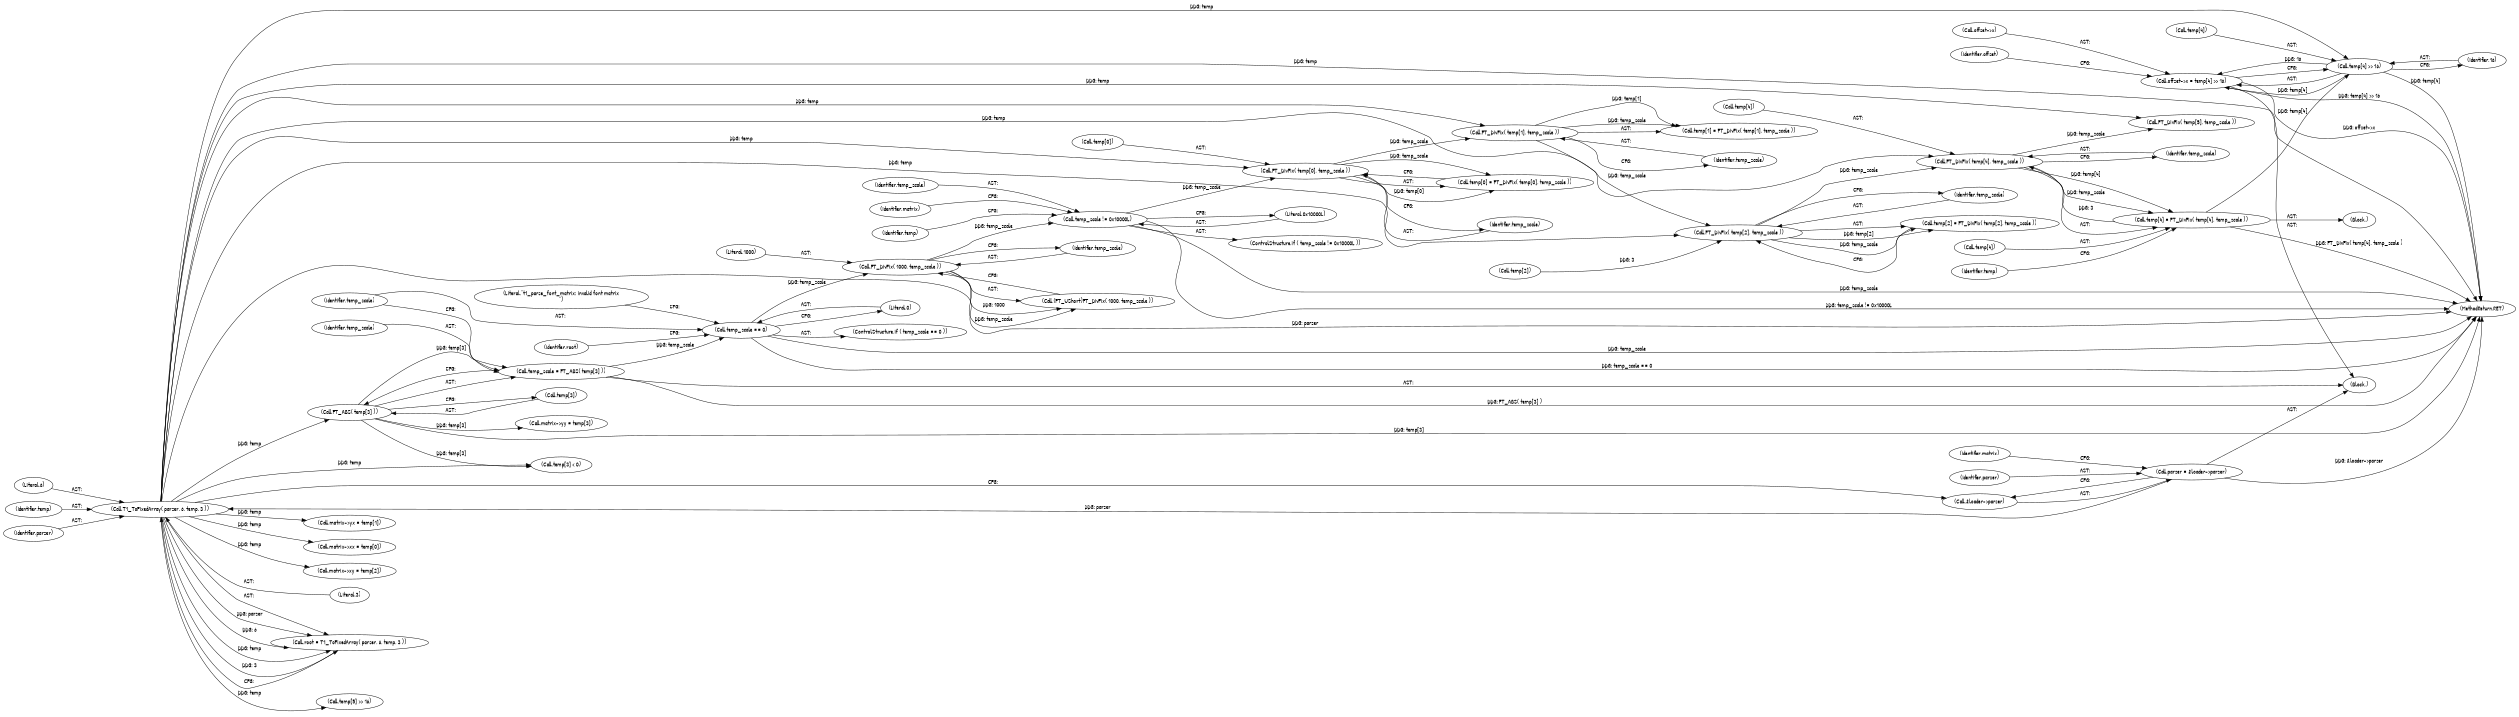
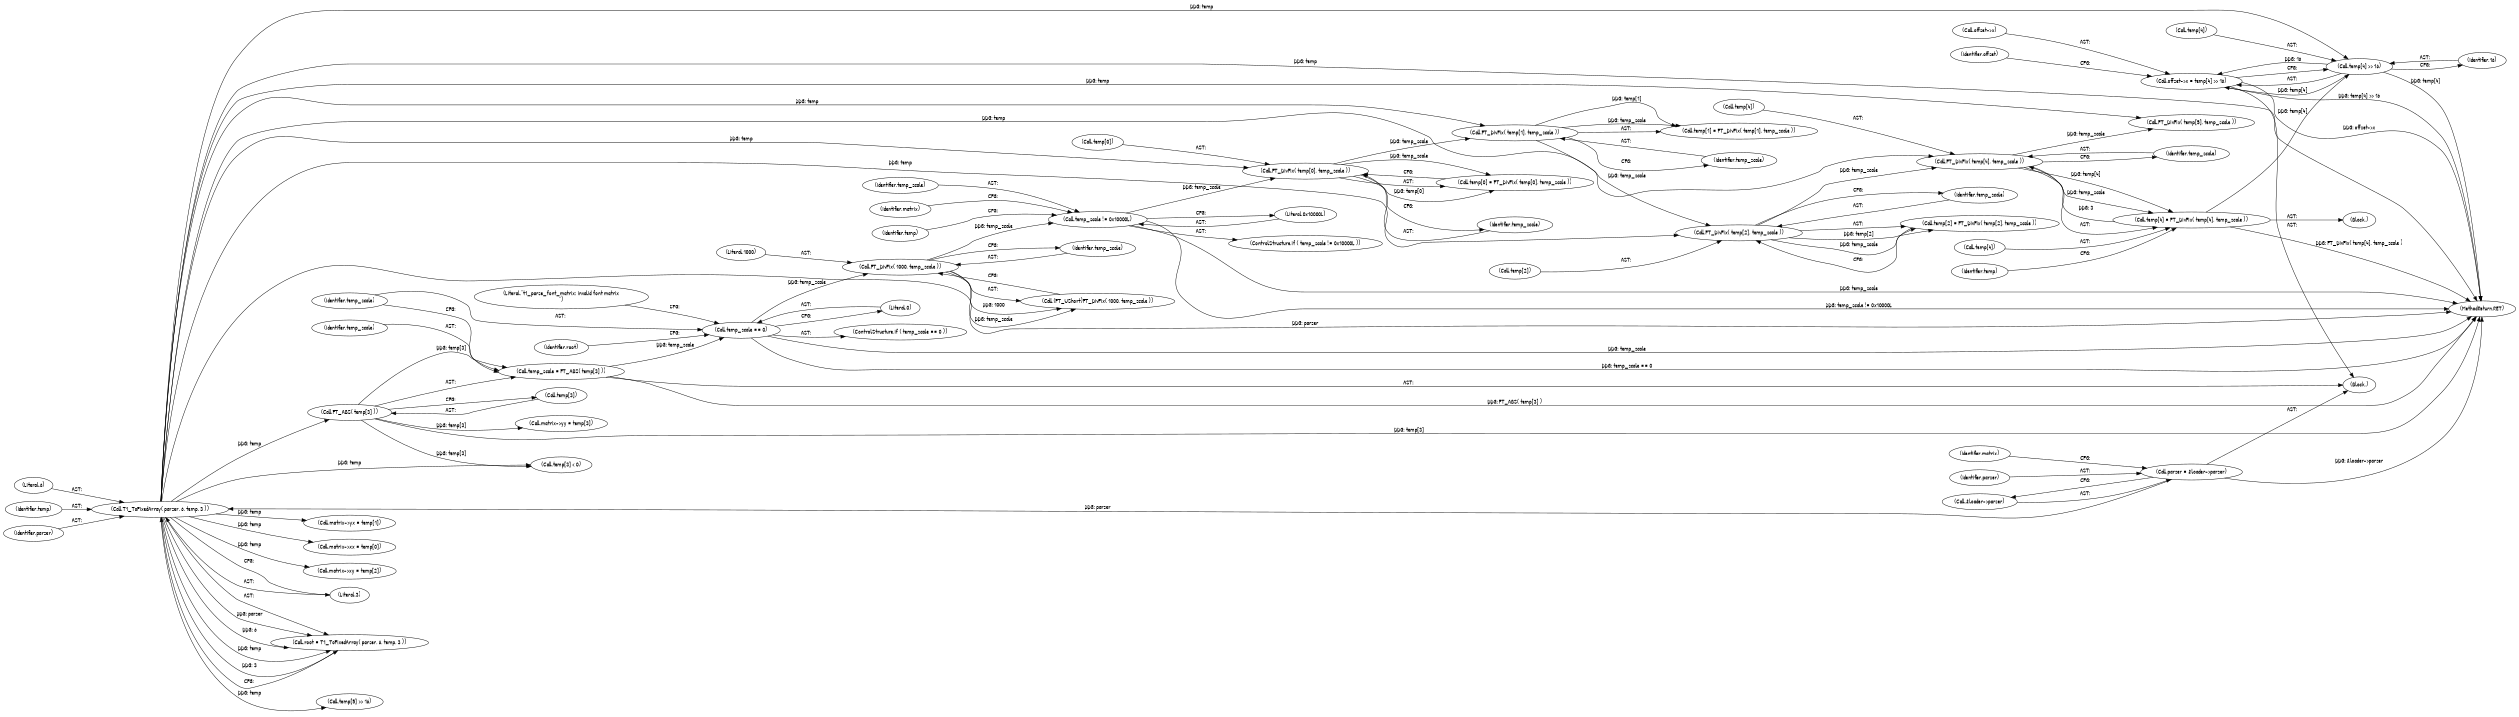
(1627, 260) -> (1627, 260)
(432, 378) -> none
(1068, 486) -> (243, 568)
